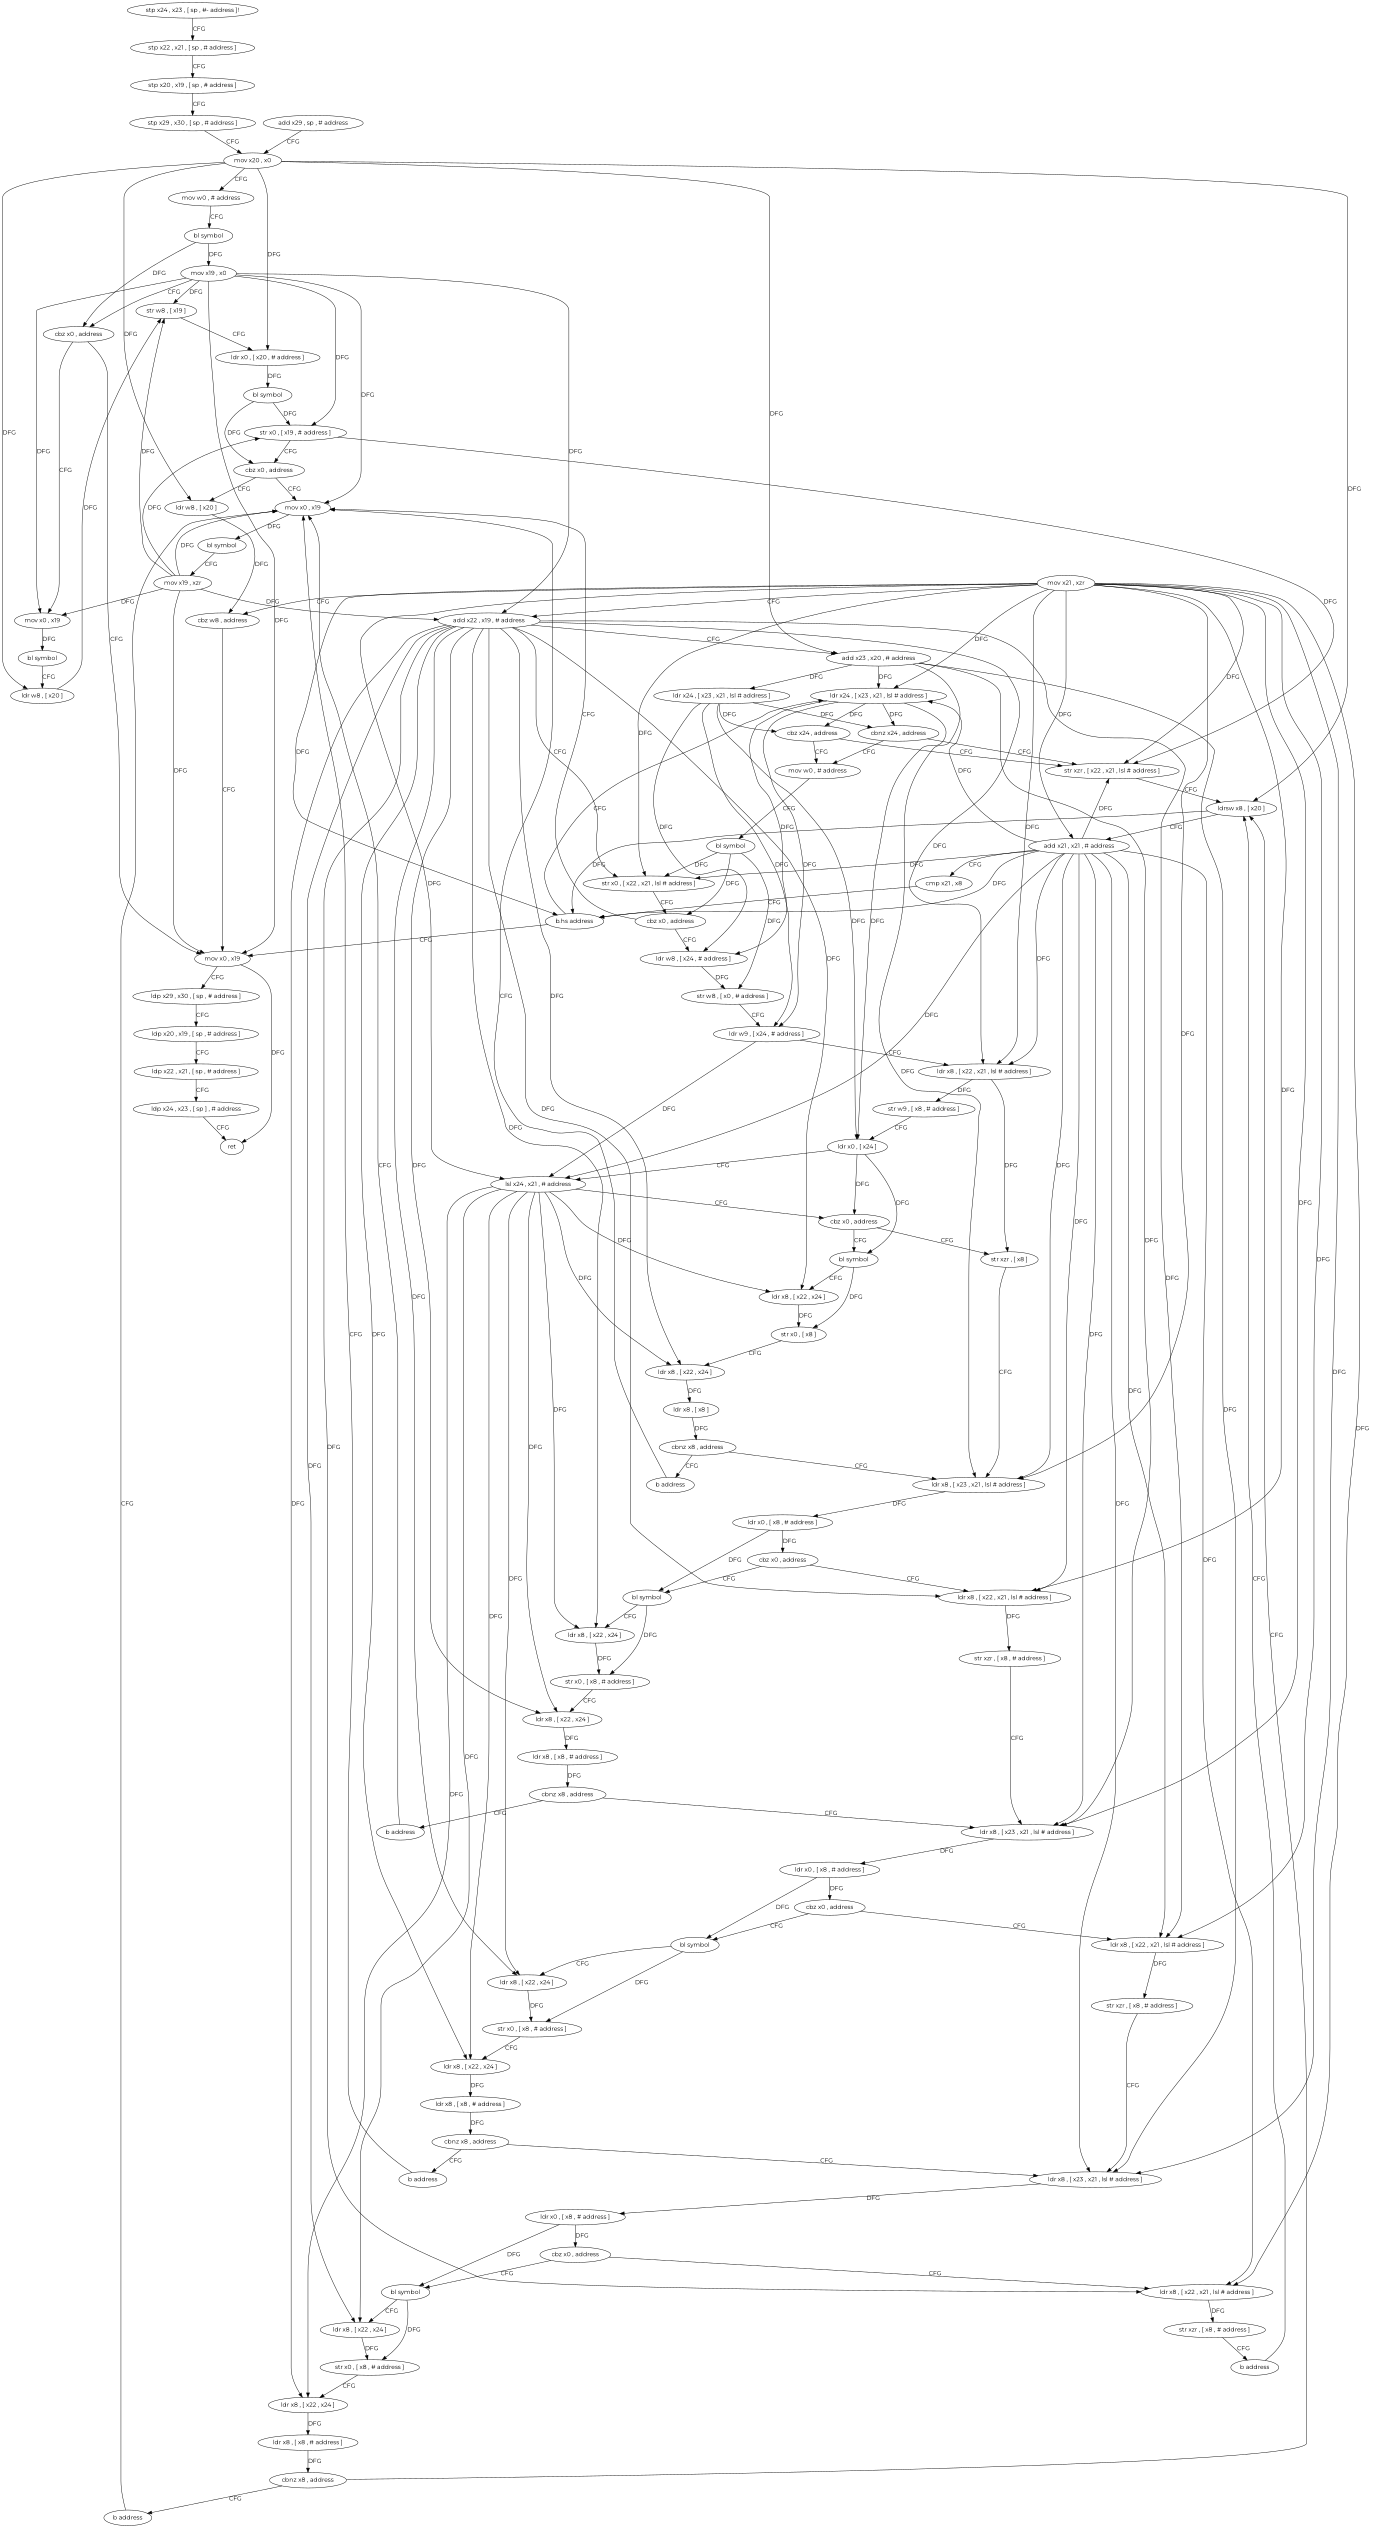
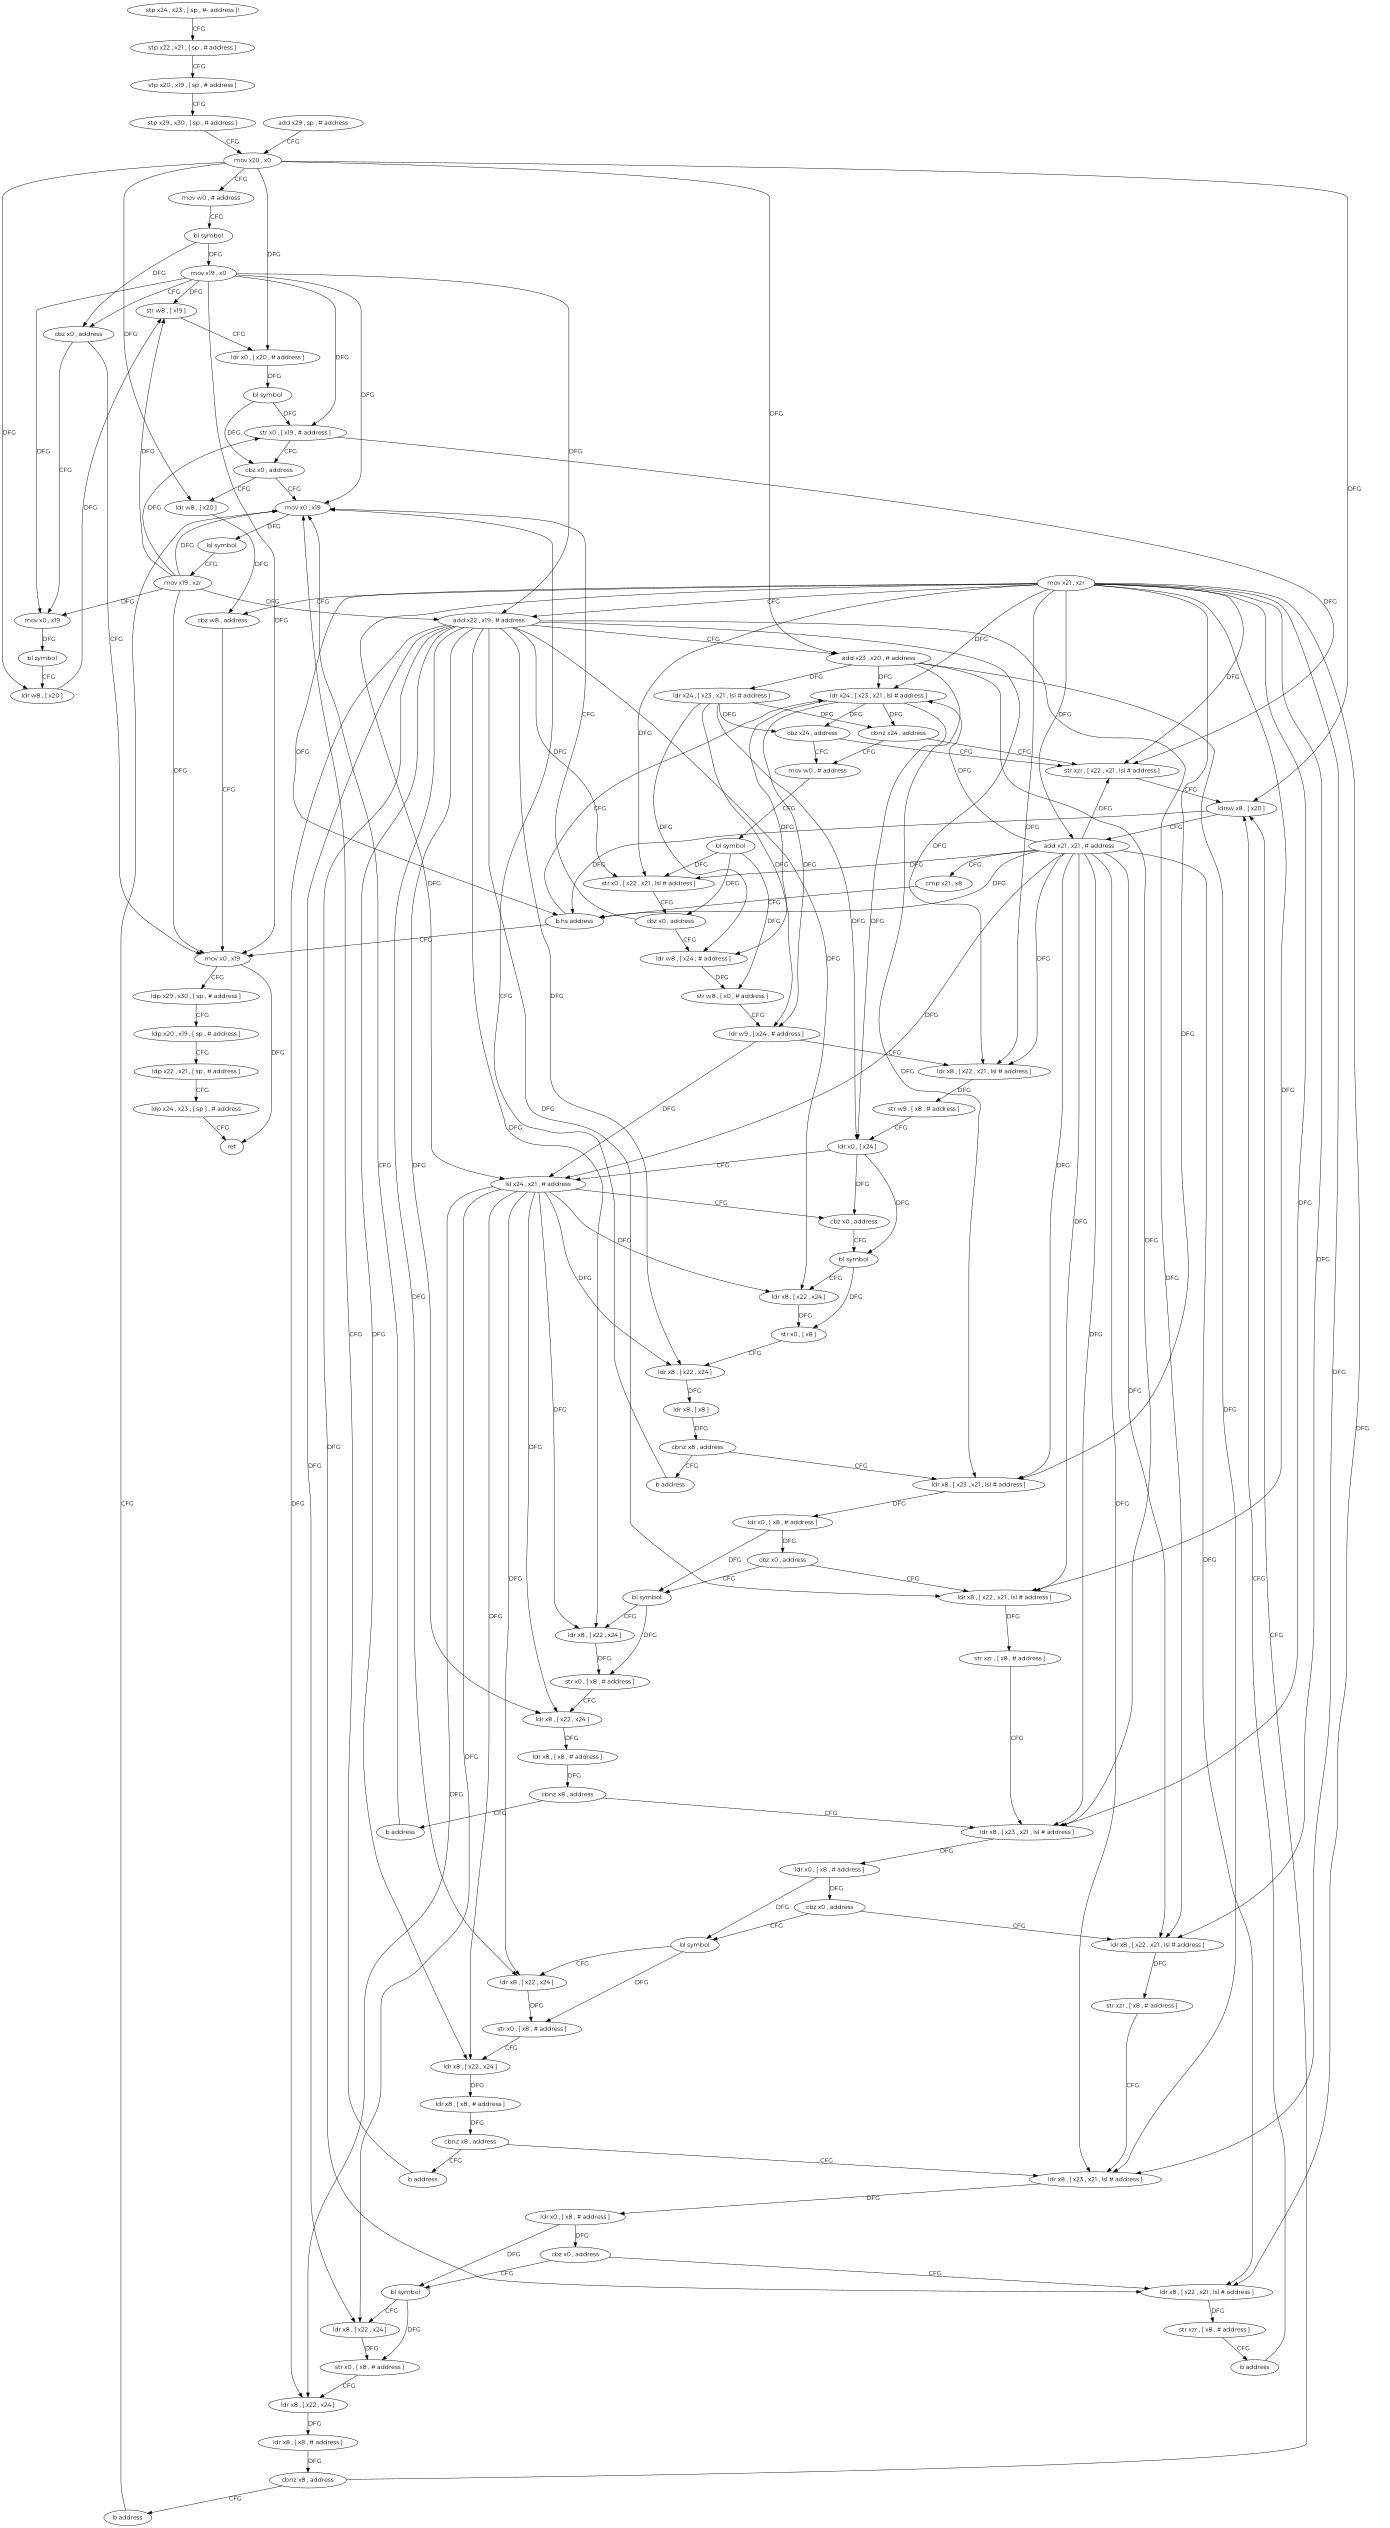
(560, 752) -> (560, 752)
(1009, 1260) -> none
